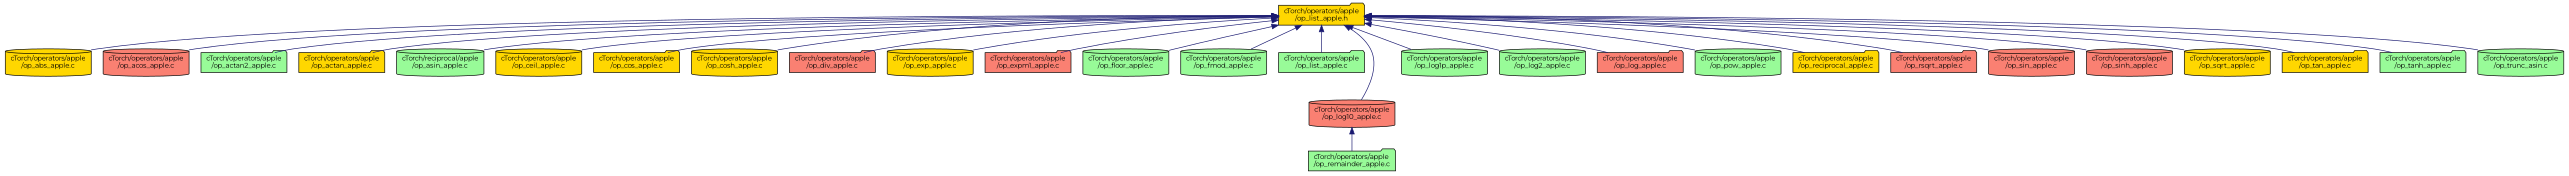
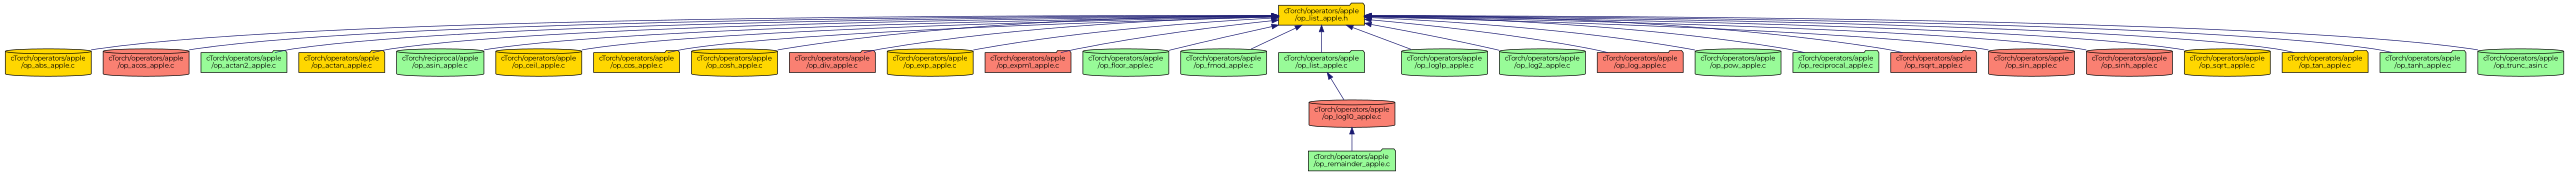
(1374, 61) -> (1337, 89)
(1836, 63) -> (1836, 63)
